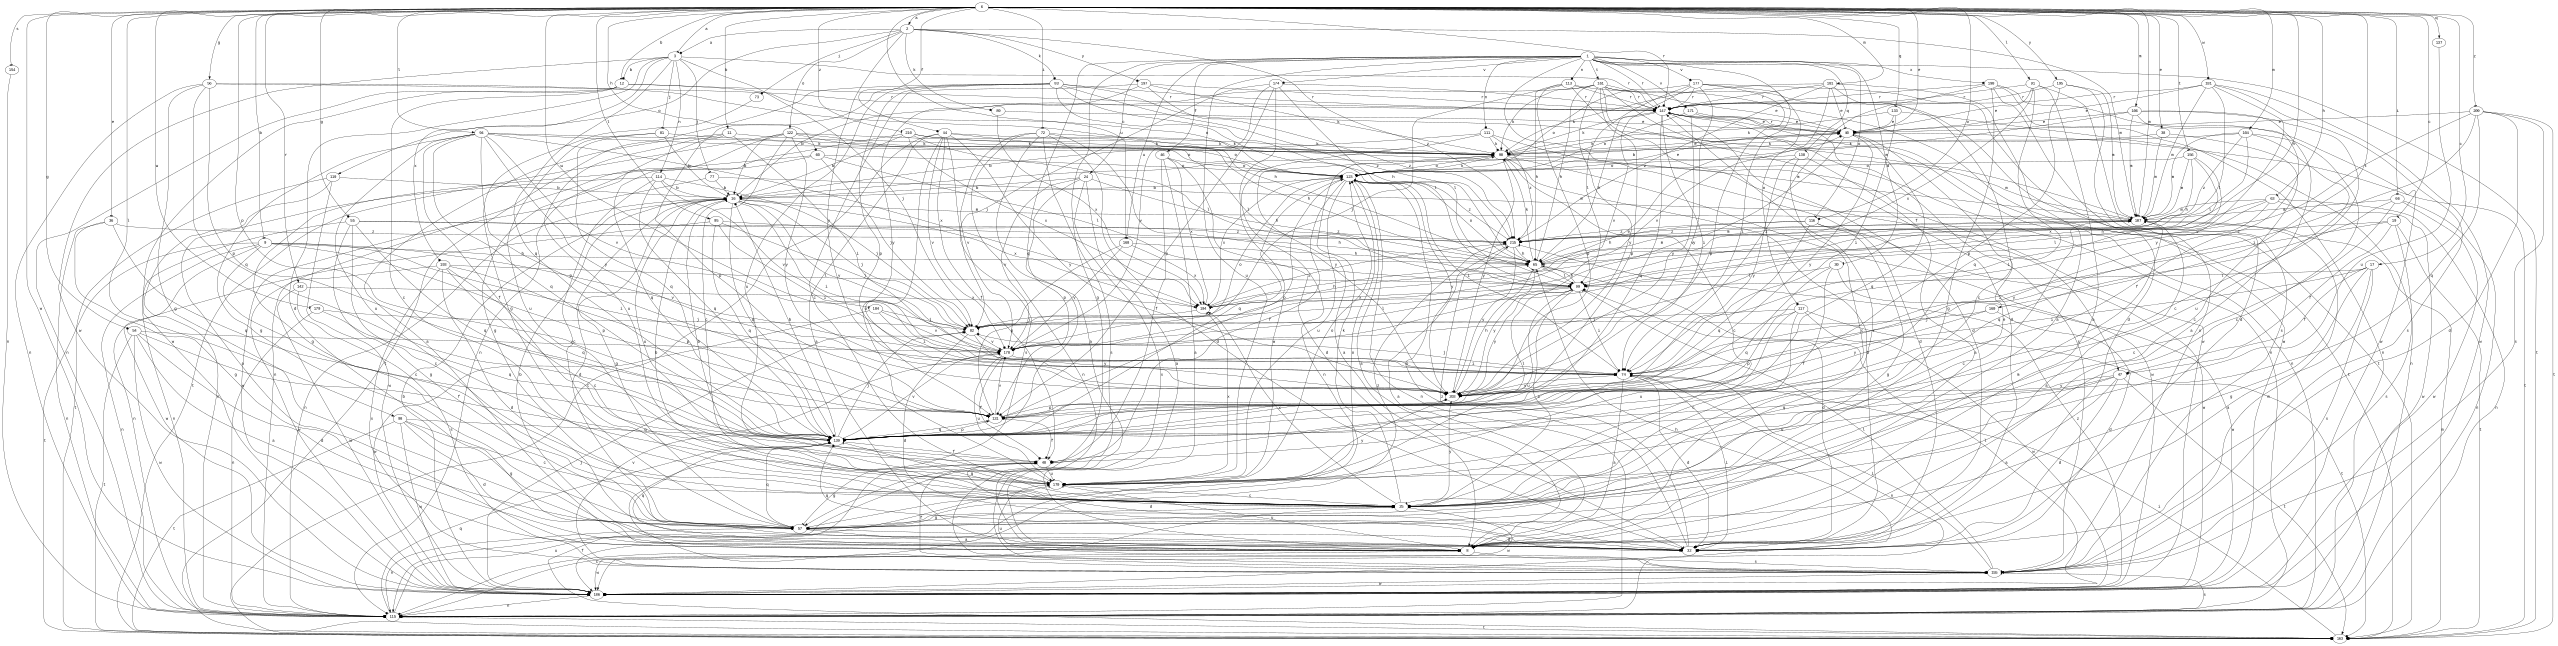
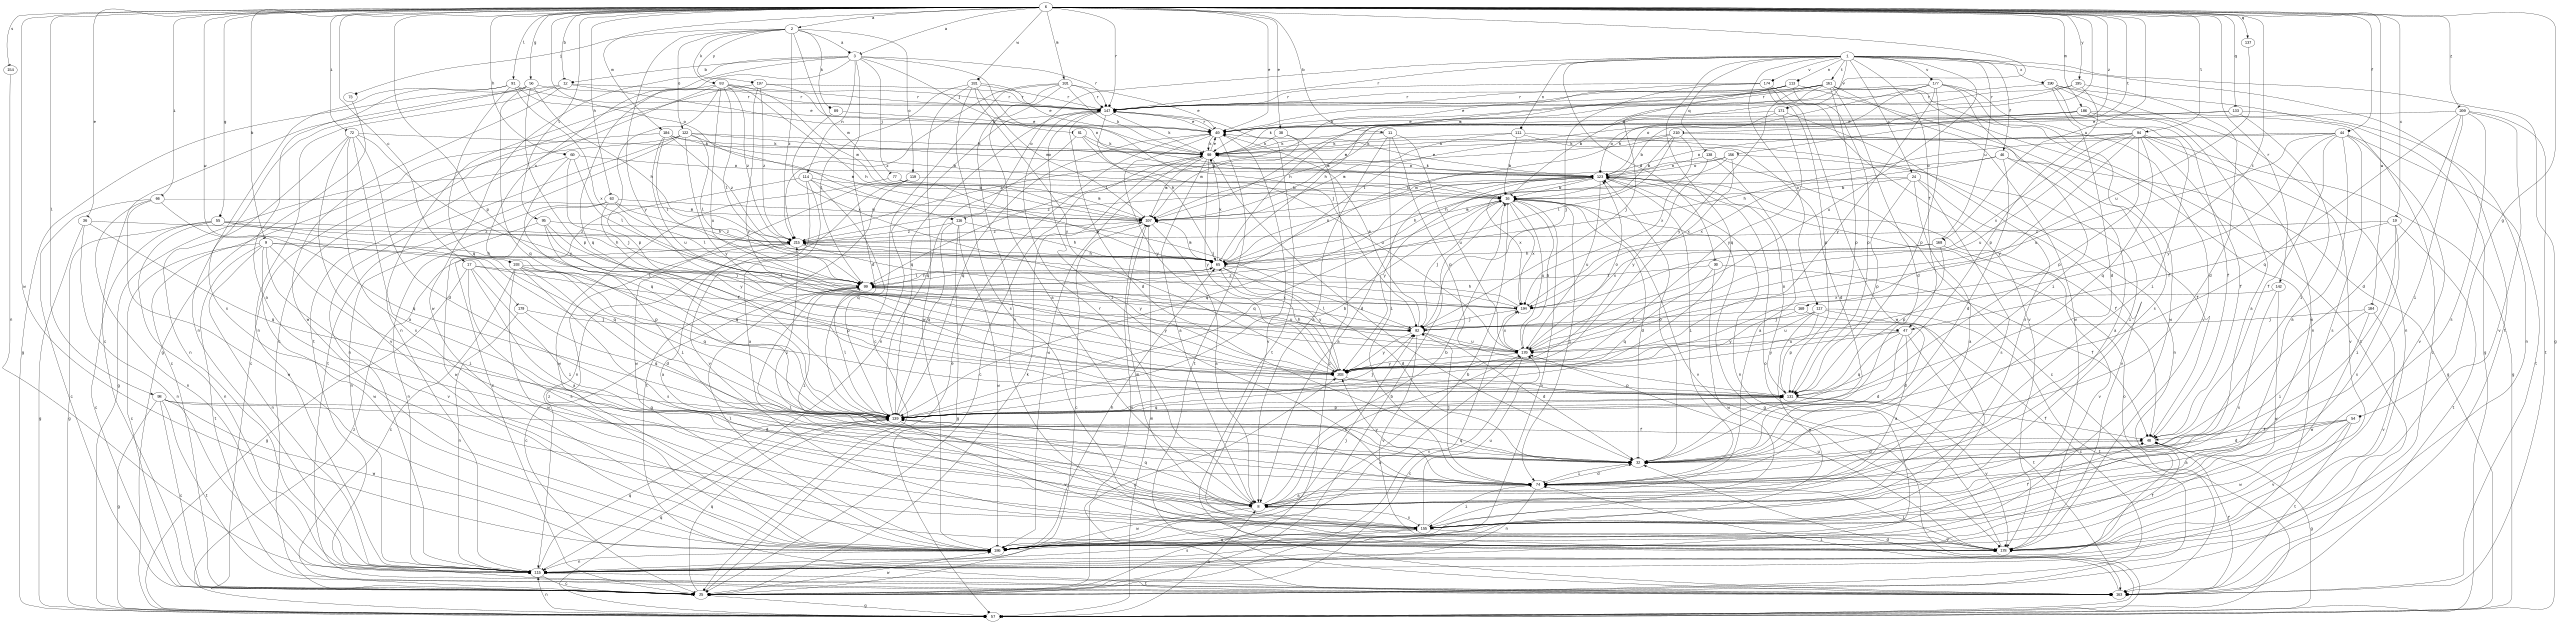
(1050, 473) -> (1470, 343)
